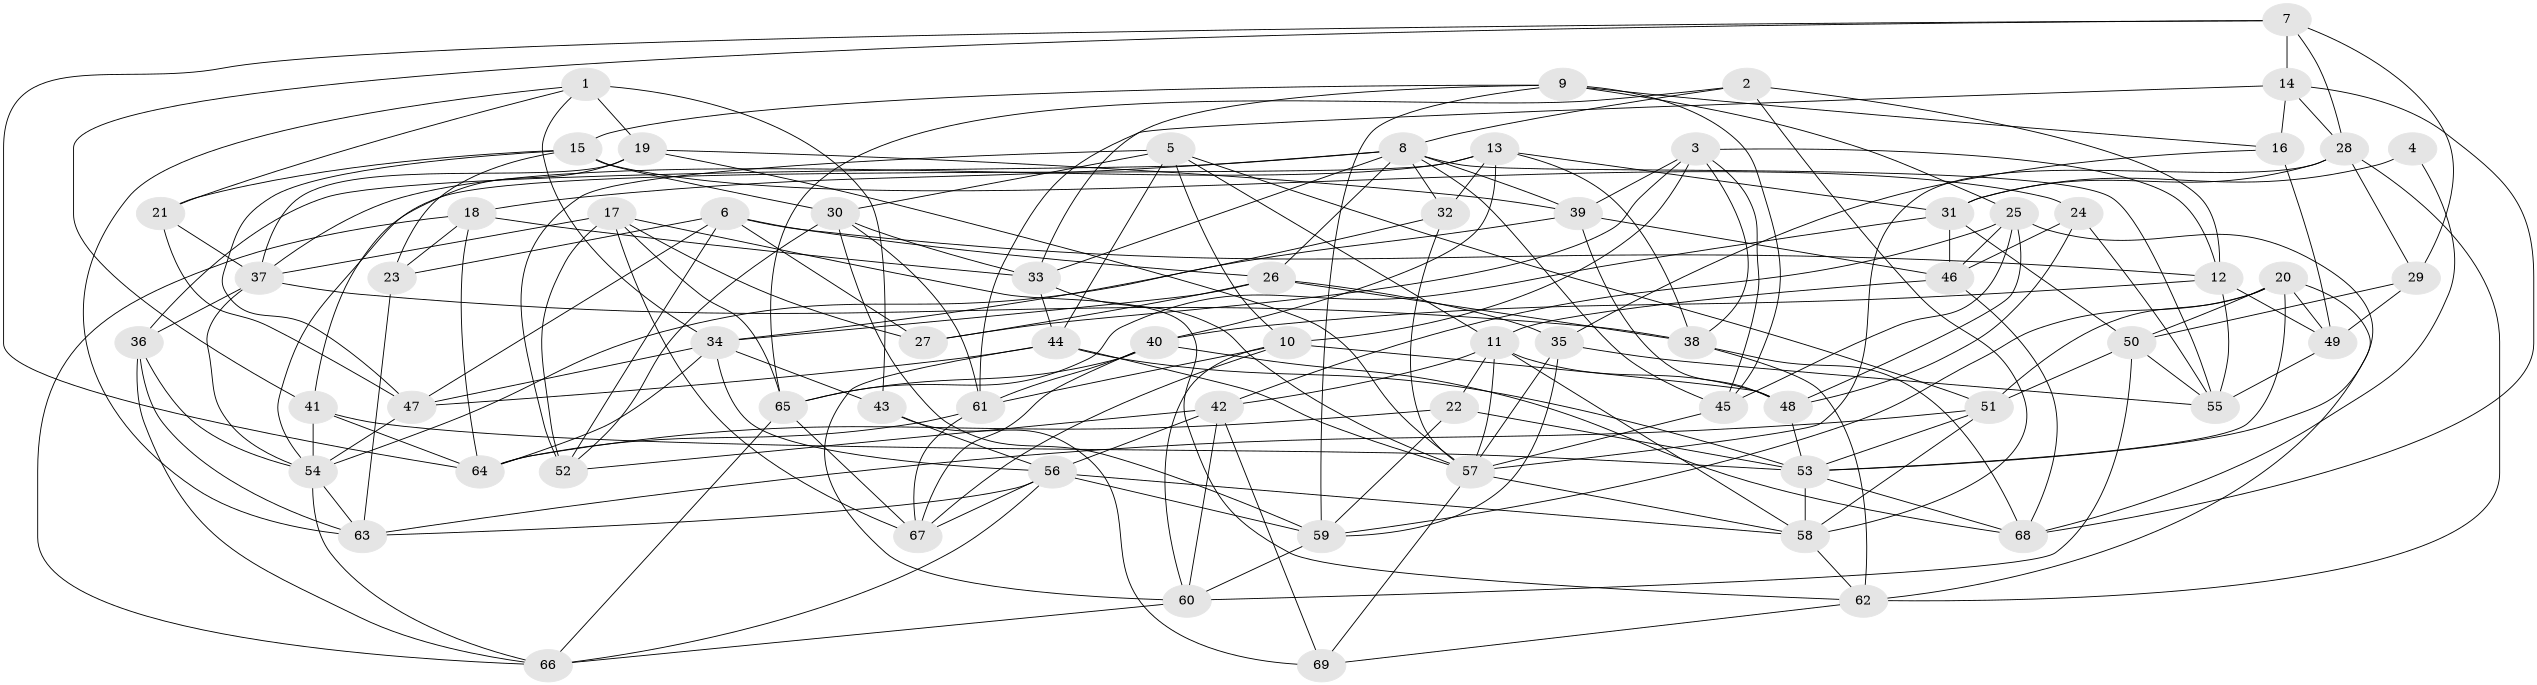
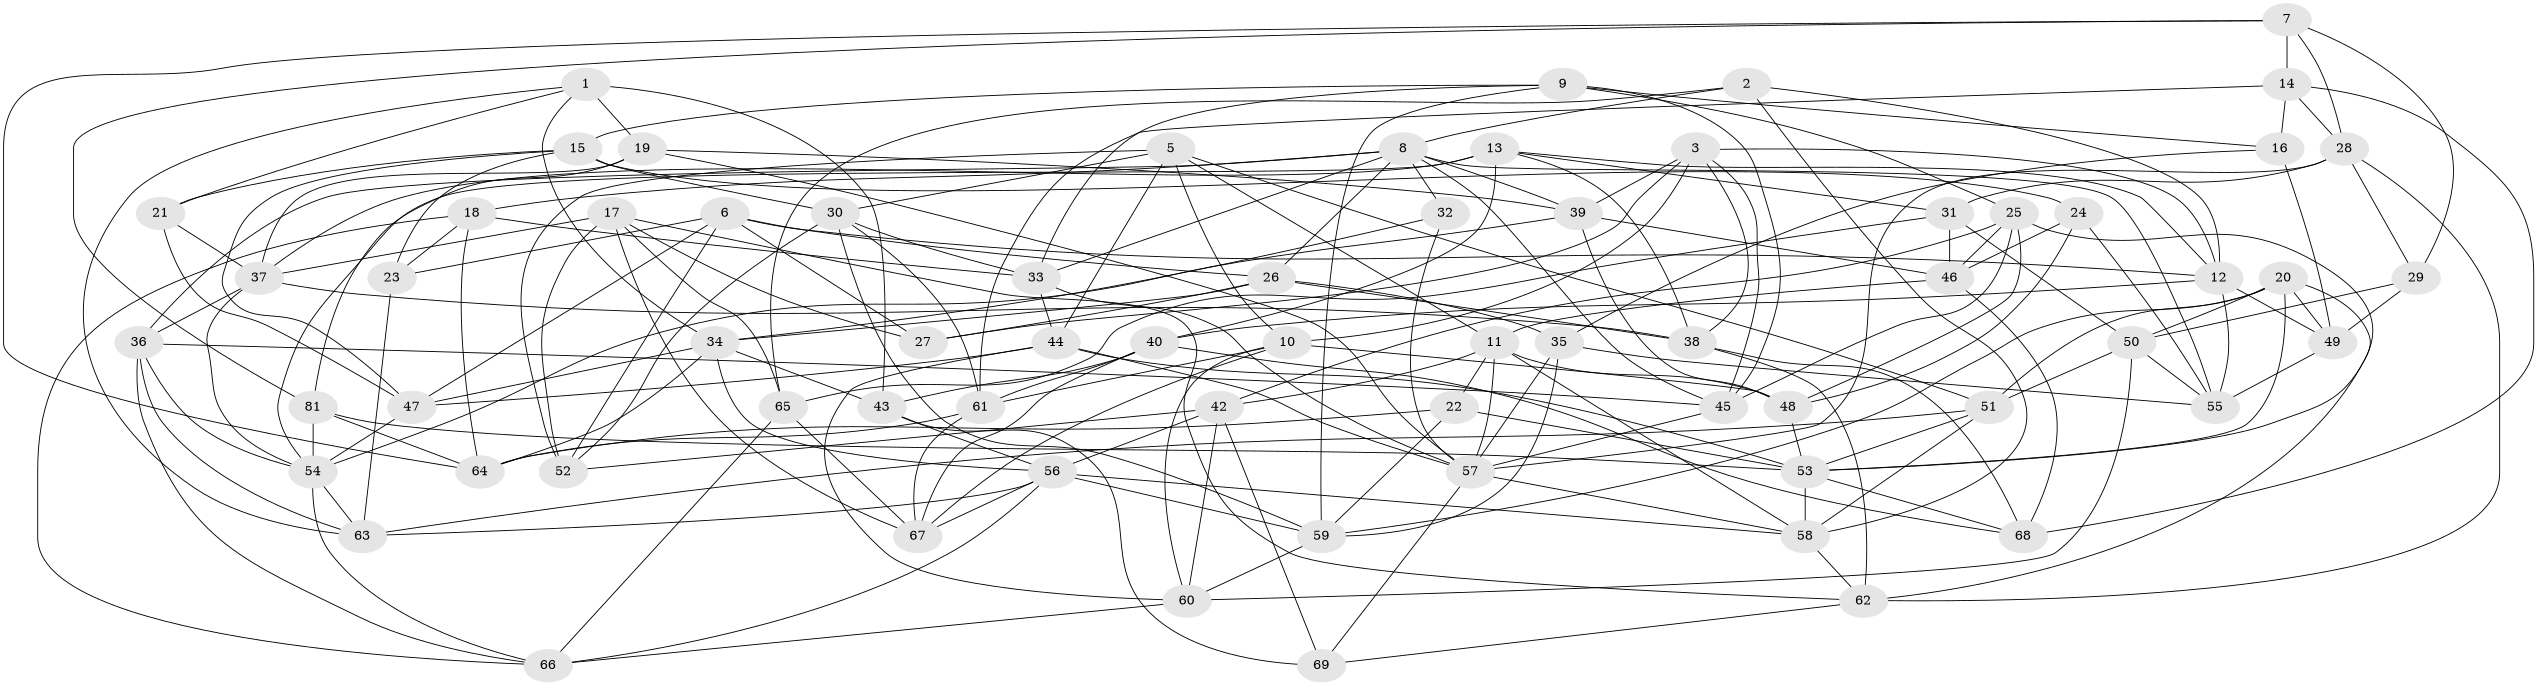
(2413, 149) -> none
(1469, 182) -> (1878, 168)
none -> (1008, 371)
(988, 379) -> (1020, 379)
(313, 407) -> (313, 407)
